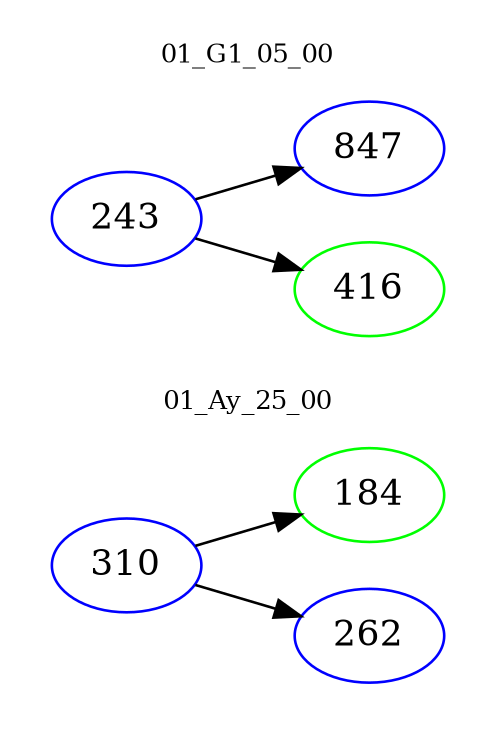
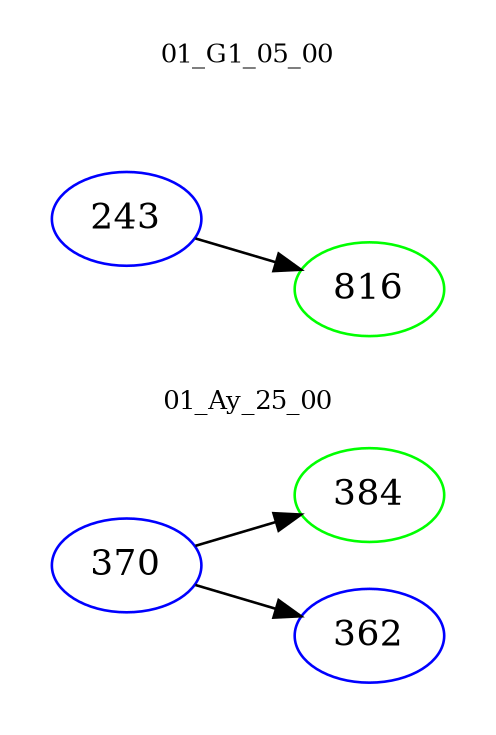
(369, 149) -> none
(369, 289) -> (369, 289)
(369, 495) -> (369, 495)
(127, 565) -> (127, 565)
(369, 636) -> (369, 636)
